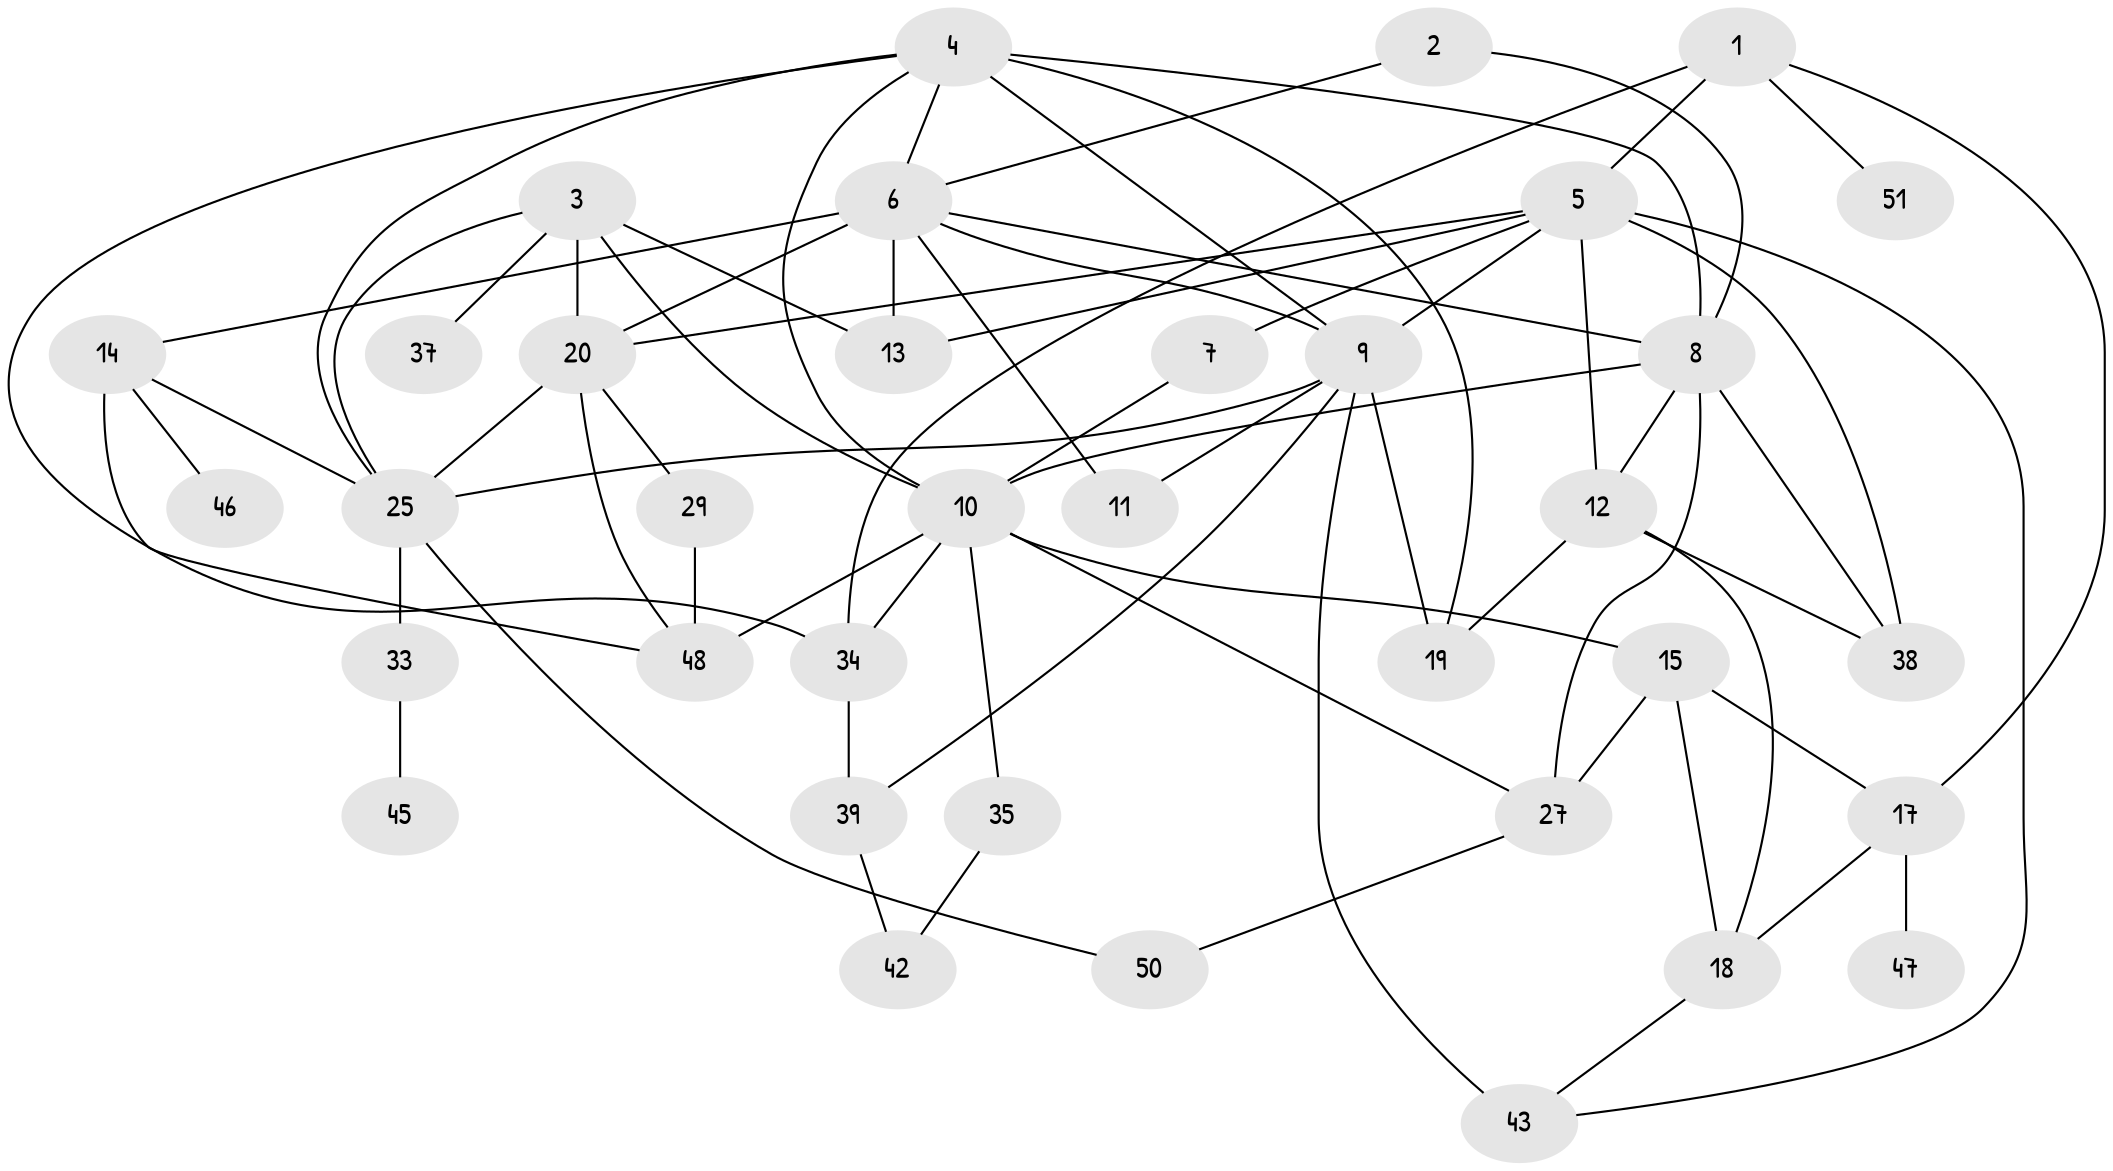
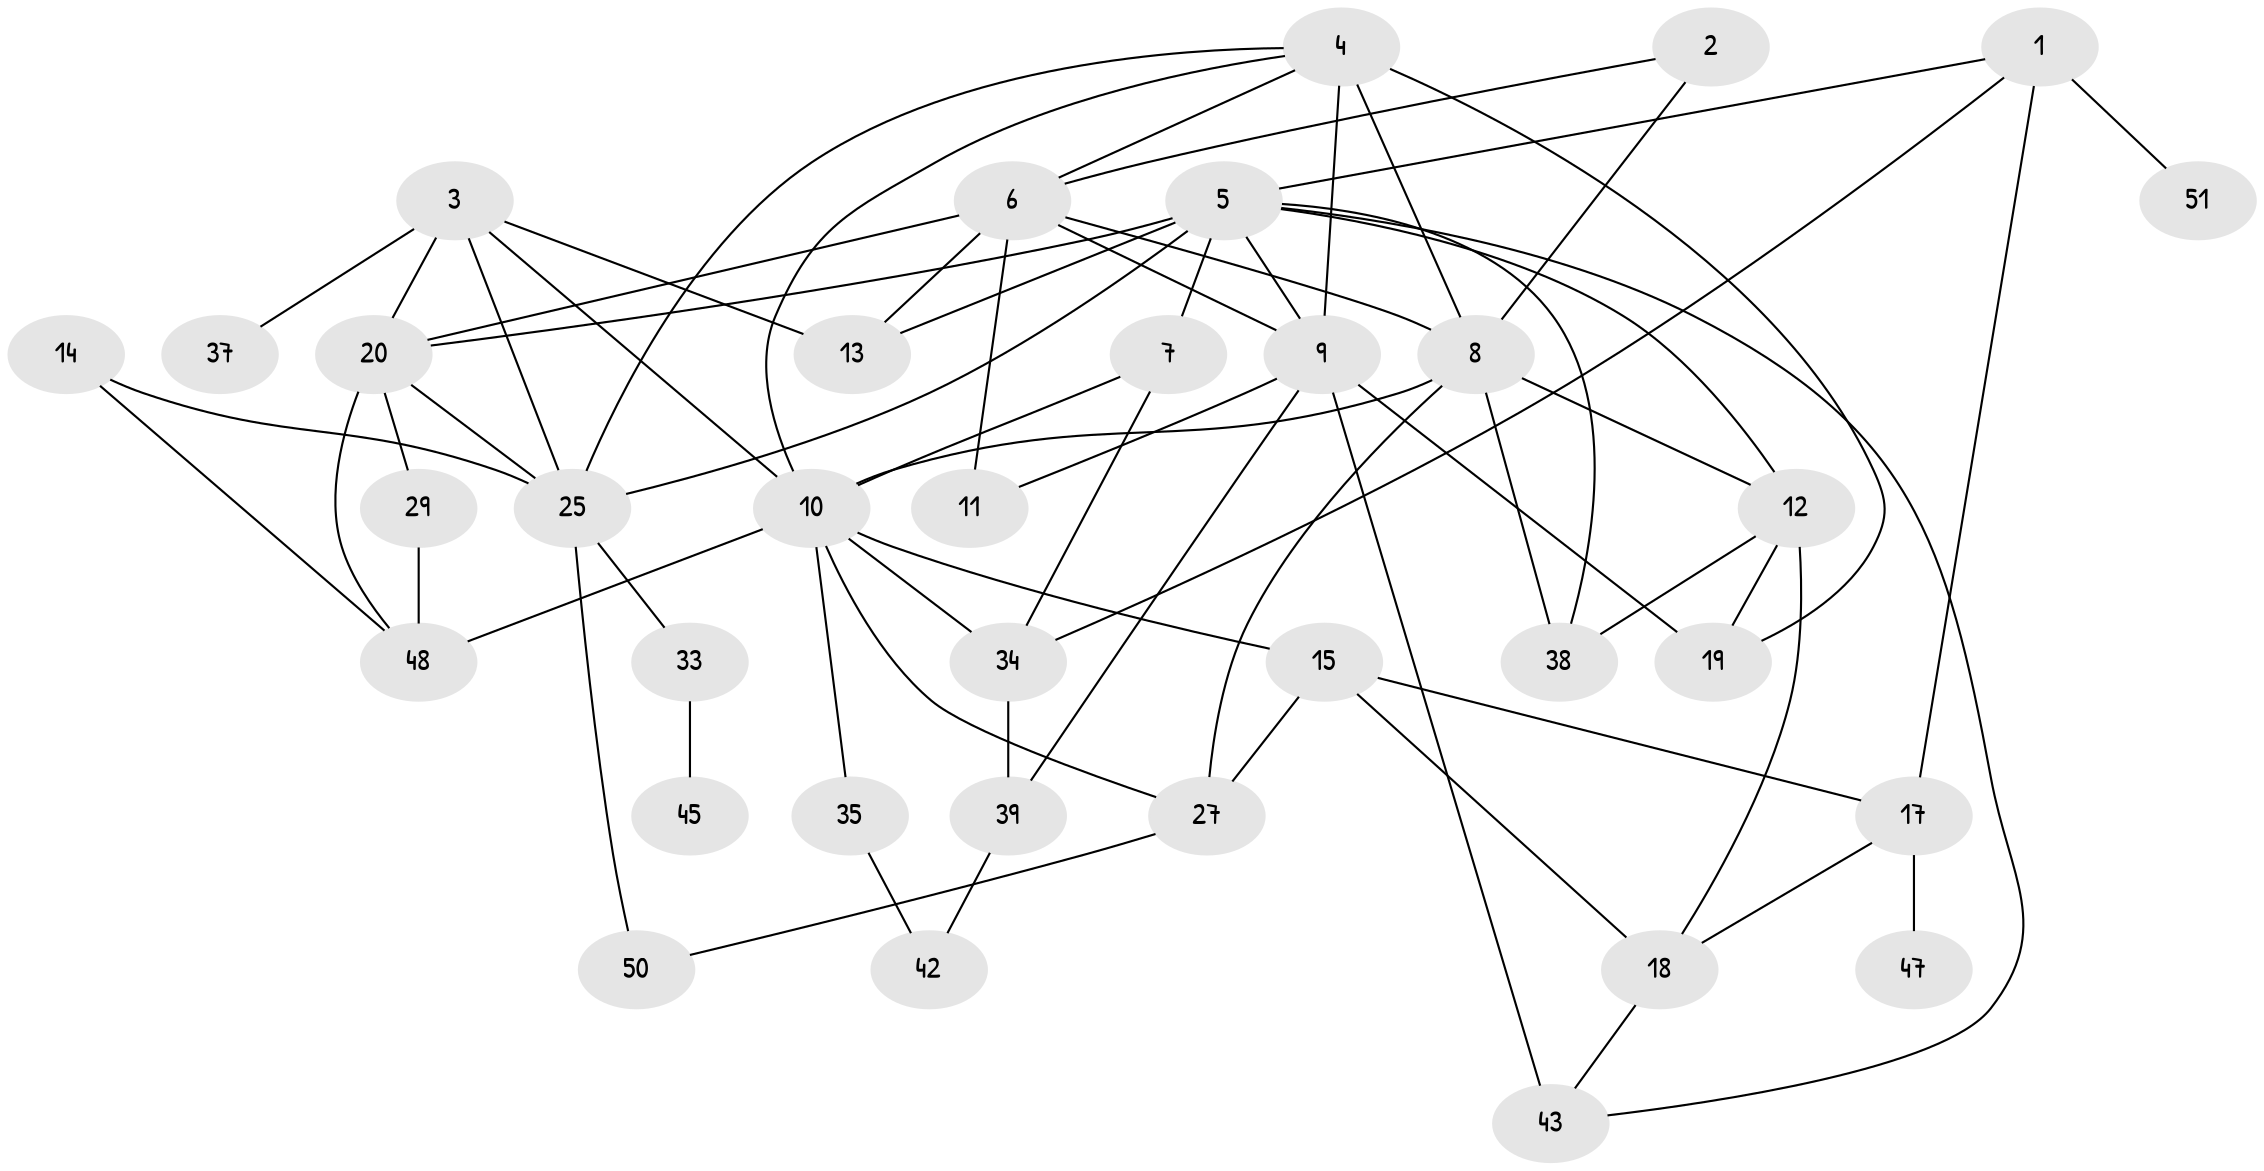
(535, 271) -> none
(20, 339) -> (1088, 509)
(890, 449) -> (923, 396)
(225, 508) -> none
